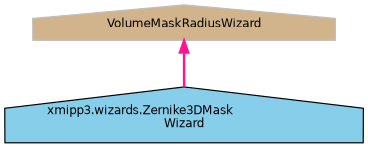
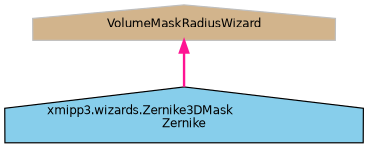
(184, 118) -> (184, 118)
